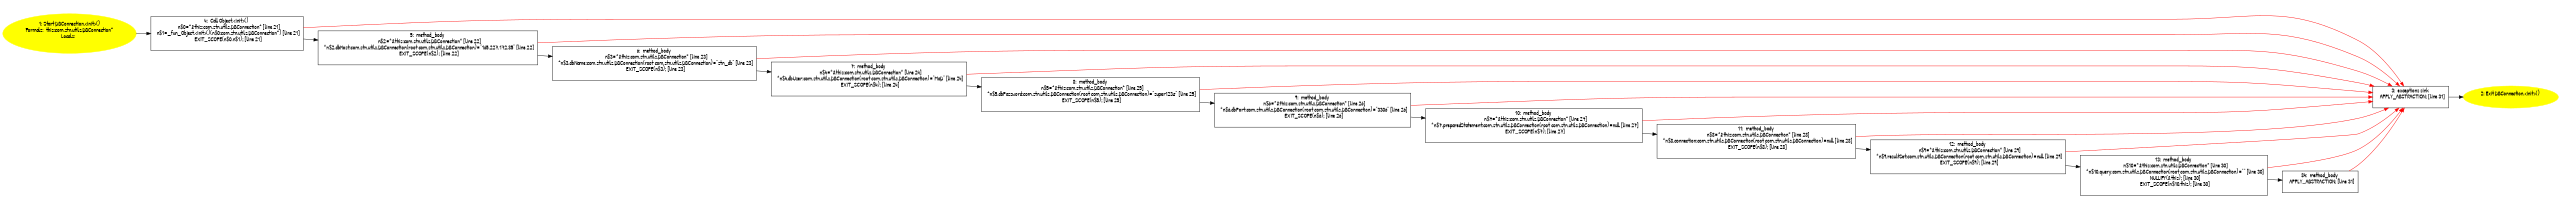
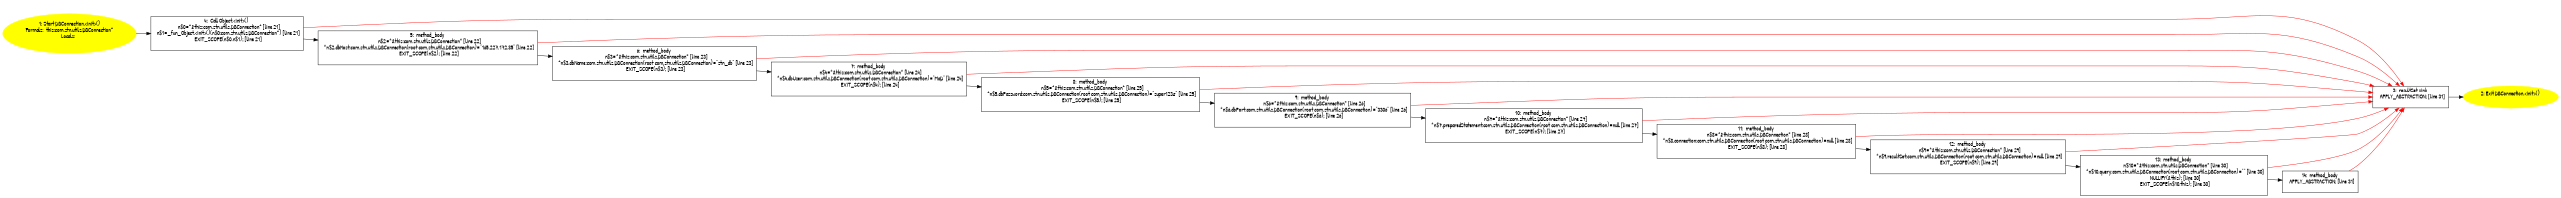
(2411, 97) -> (2411, 97)
(2320, 182) -> (2320, 182)
